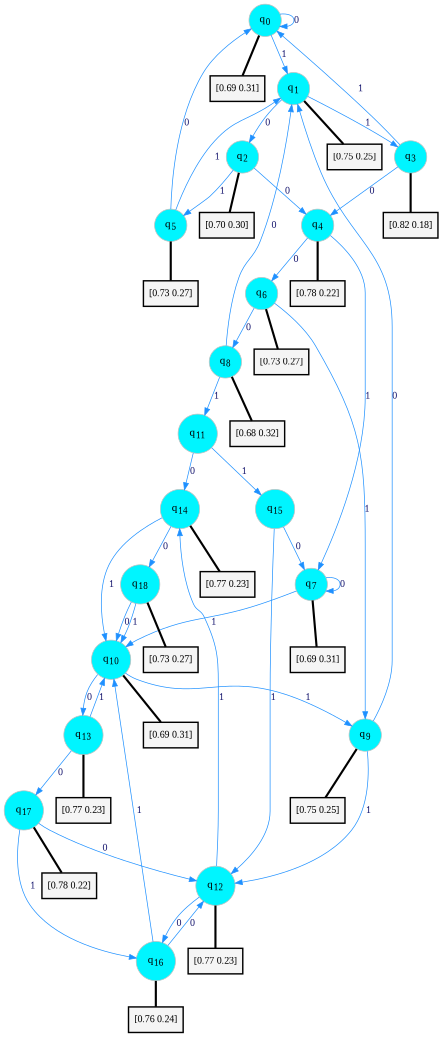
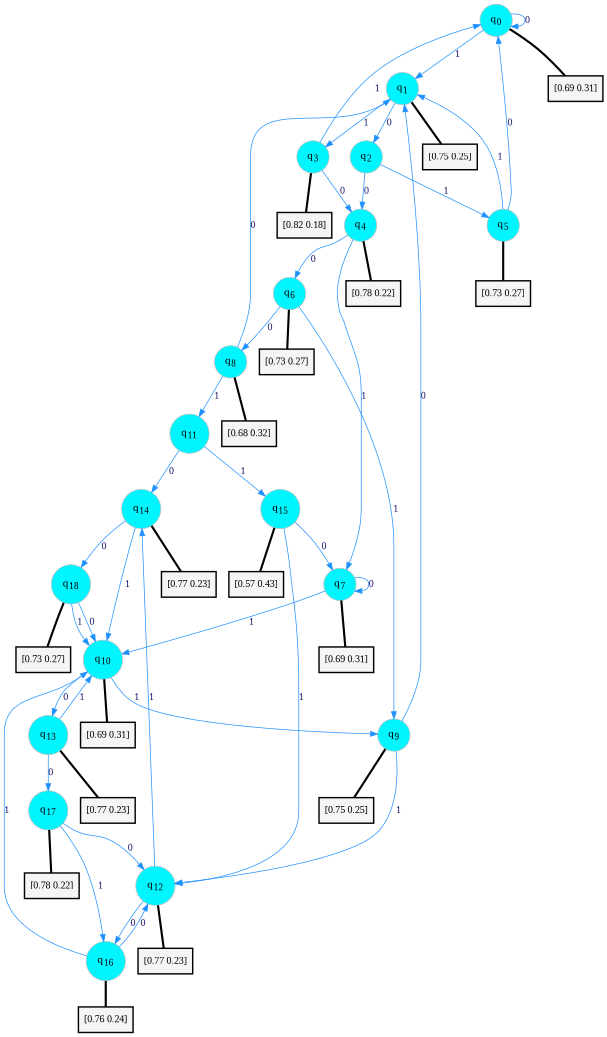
(227, 225) -> none
none -> (256, 584)
